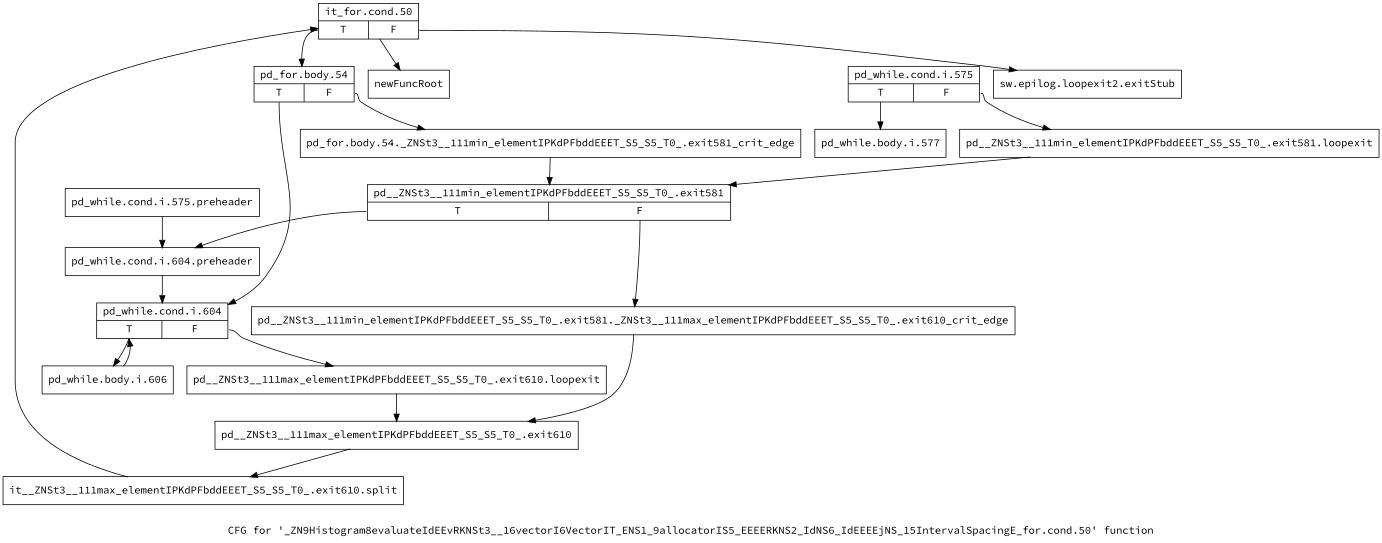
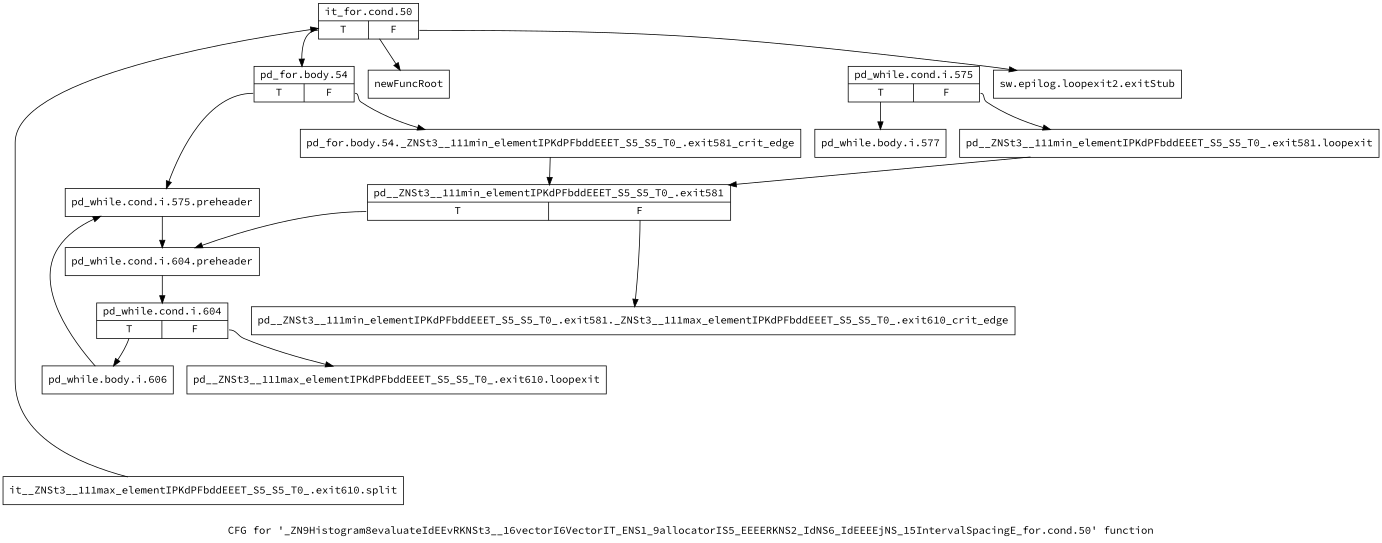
(290, 211) -> (199, 125)
(128, 357) -> (52, 289)
(397, 435) -> none
